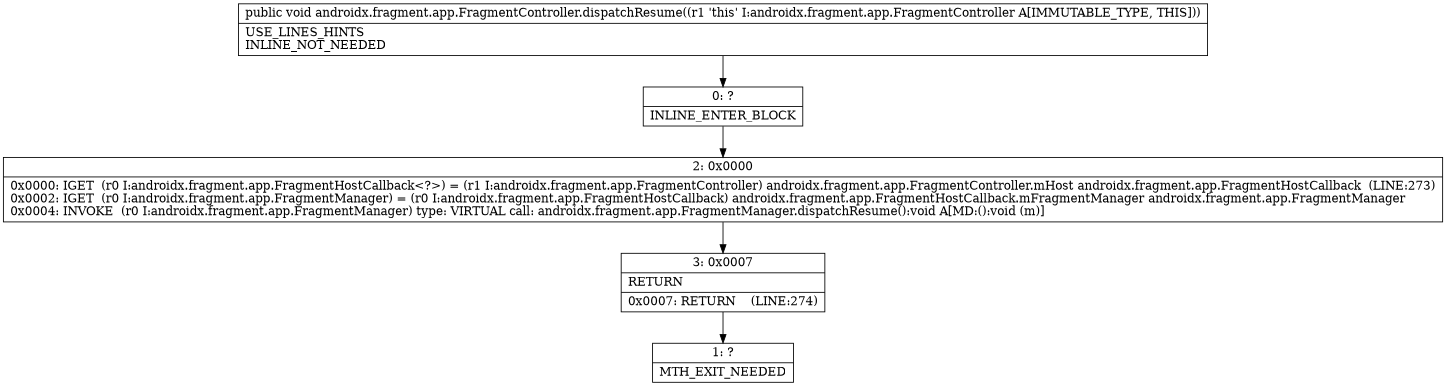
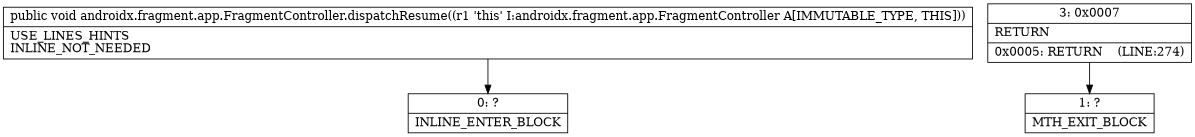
(723, 190) -> none
(723, 302) -> (1090, 52)
(723, 372) -> (1090, 123)
